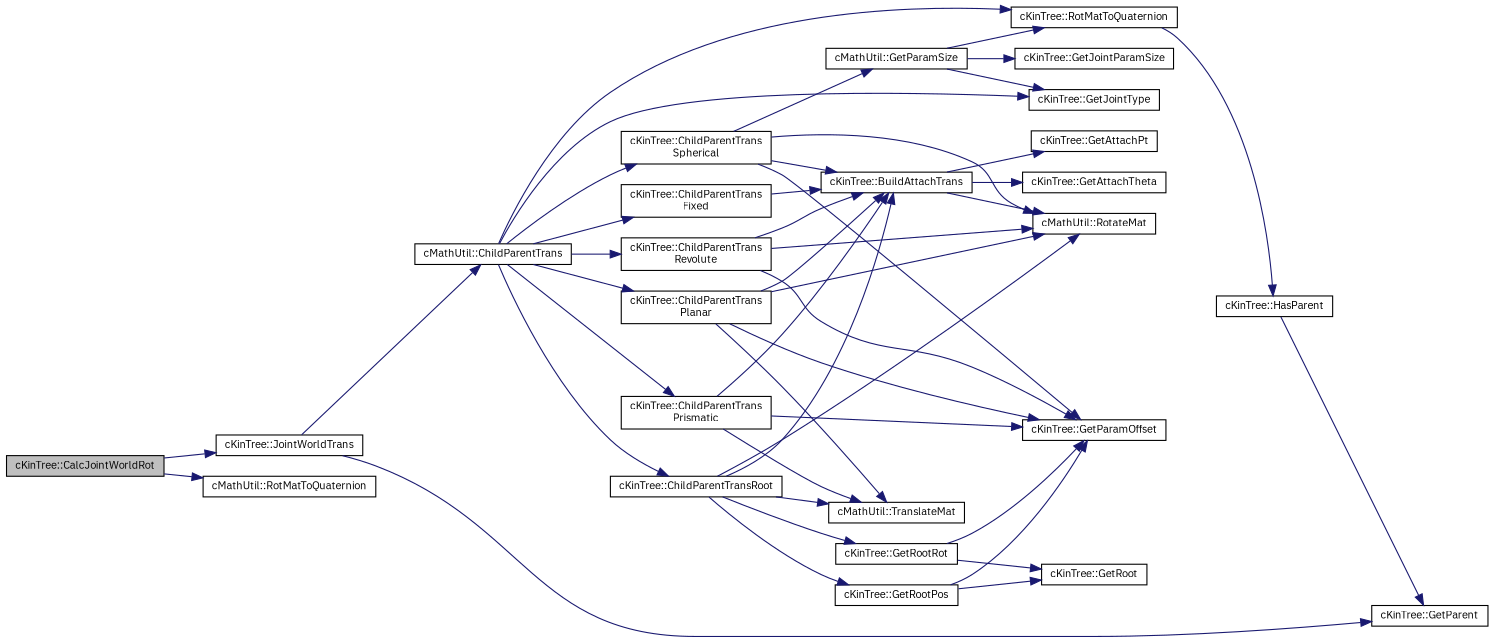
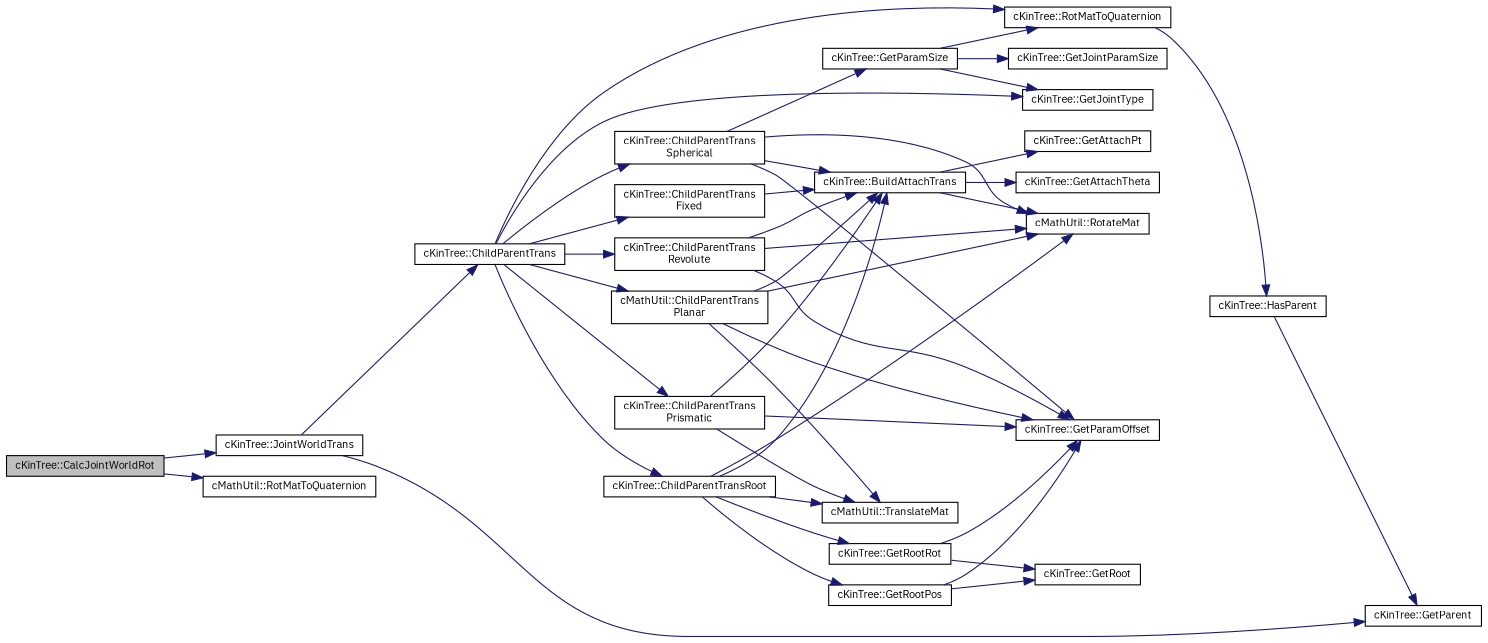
(897, 59) -> (890, 59)
(493, 254) -> (490, 254)
(696, 307) -> (690, 307)
